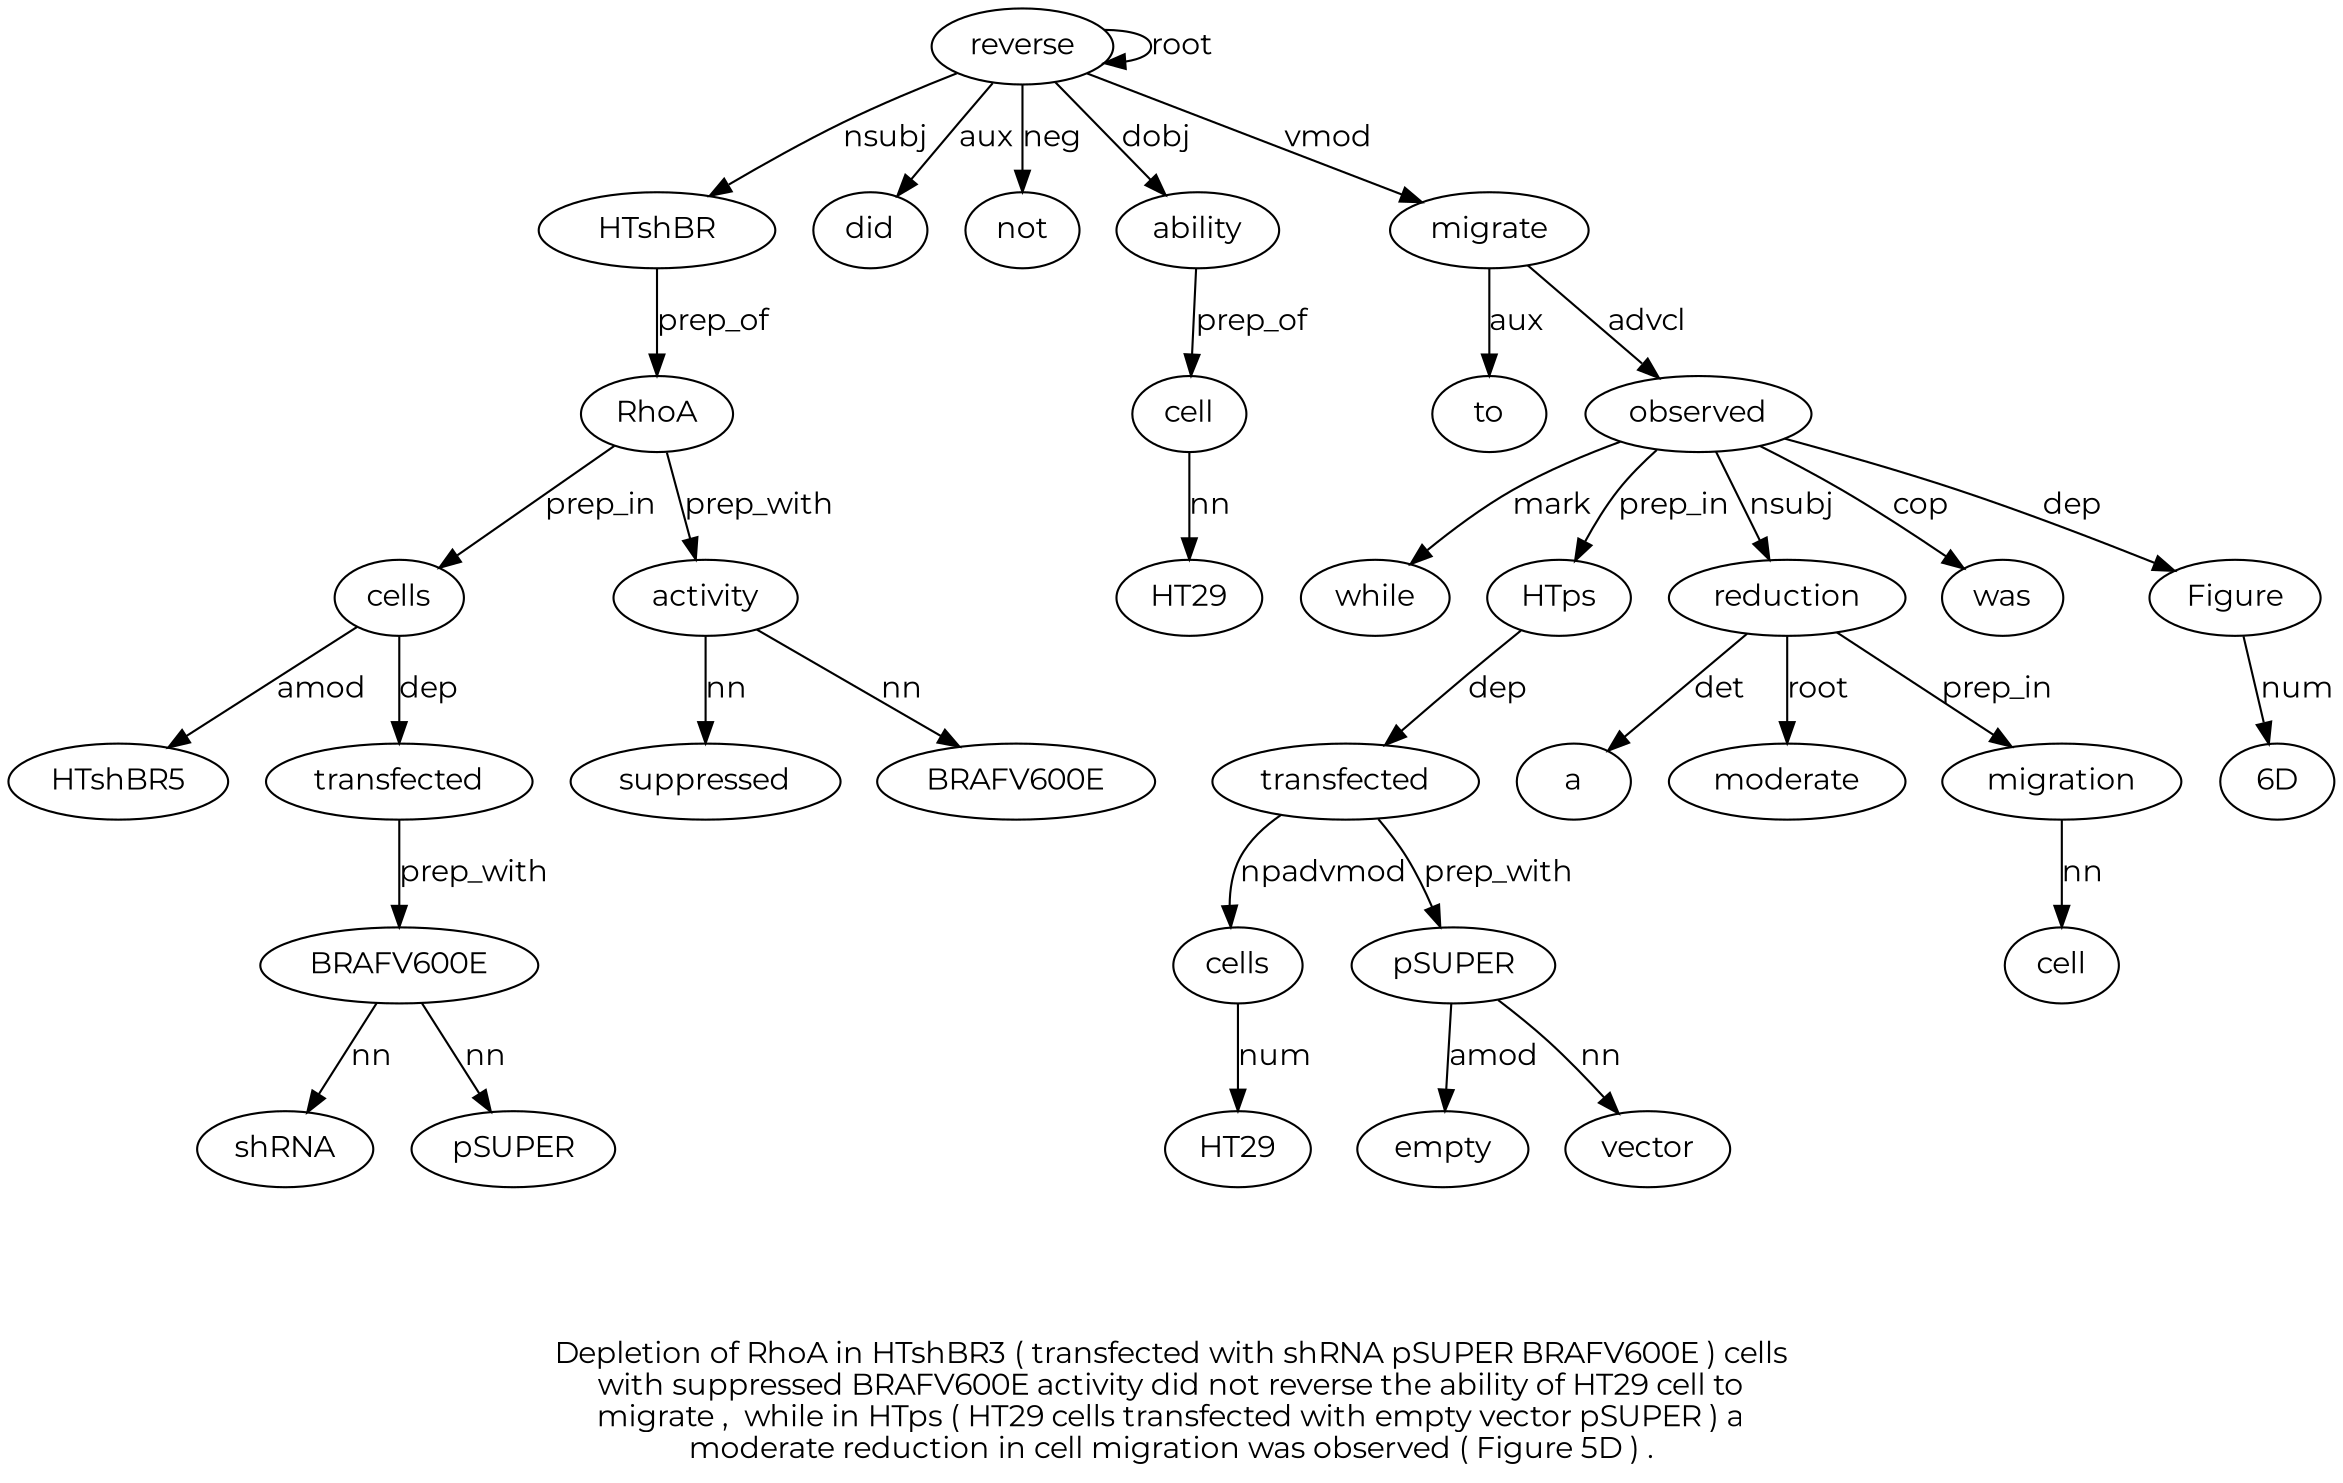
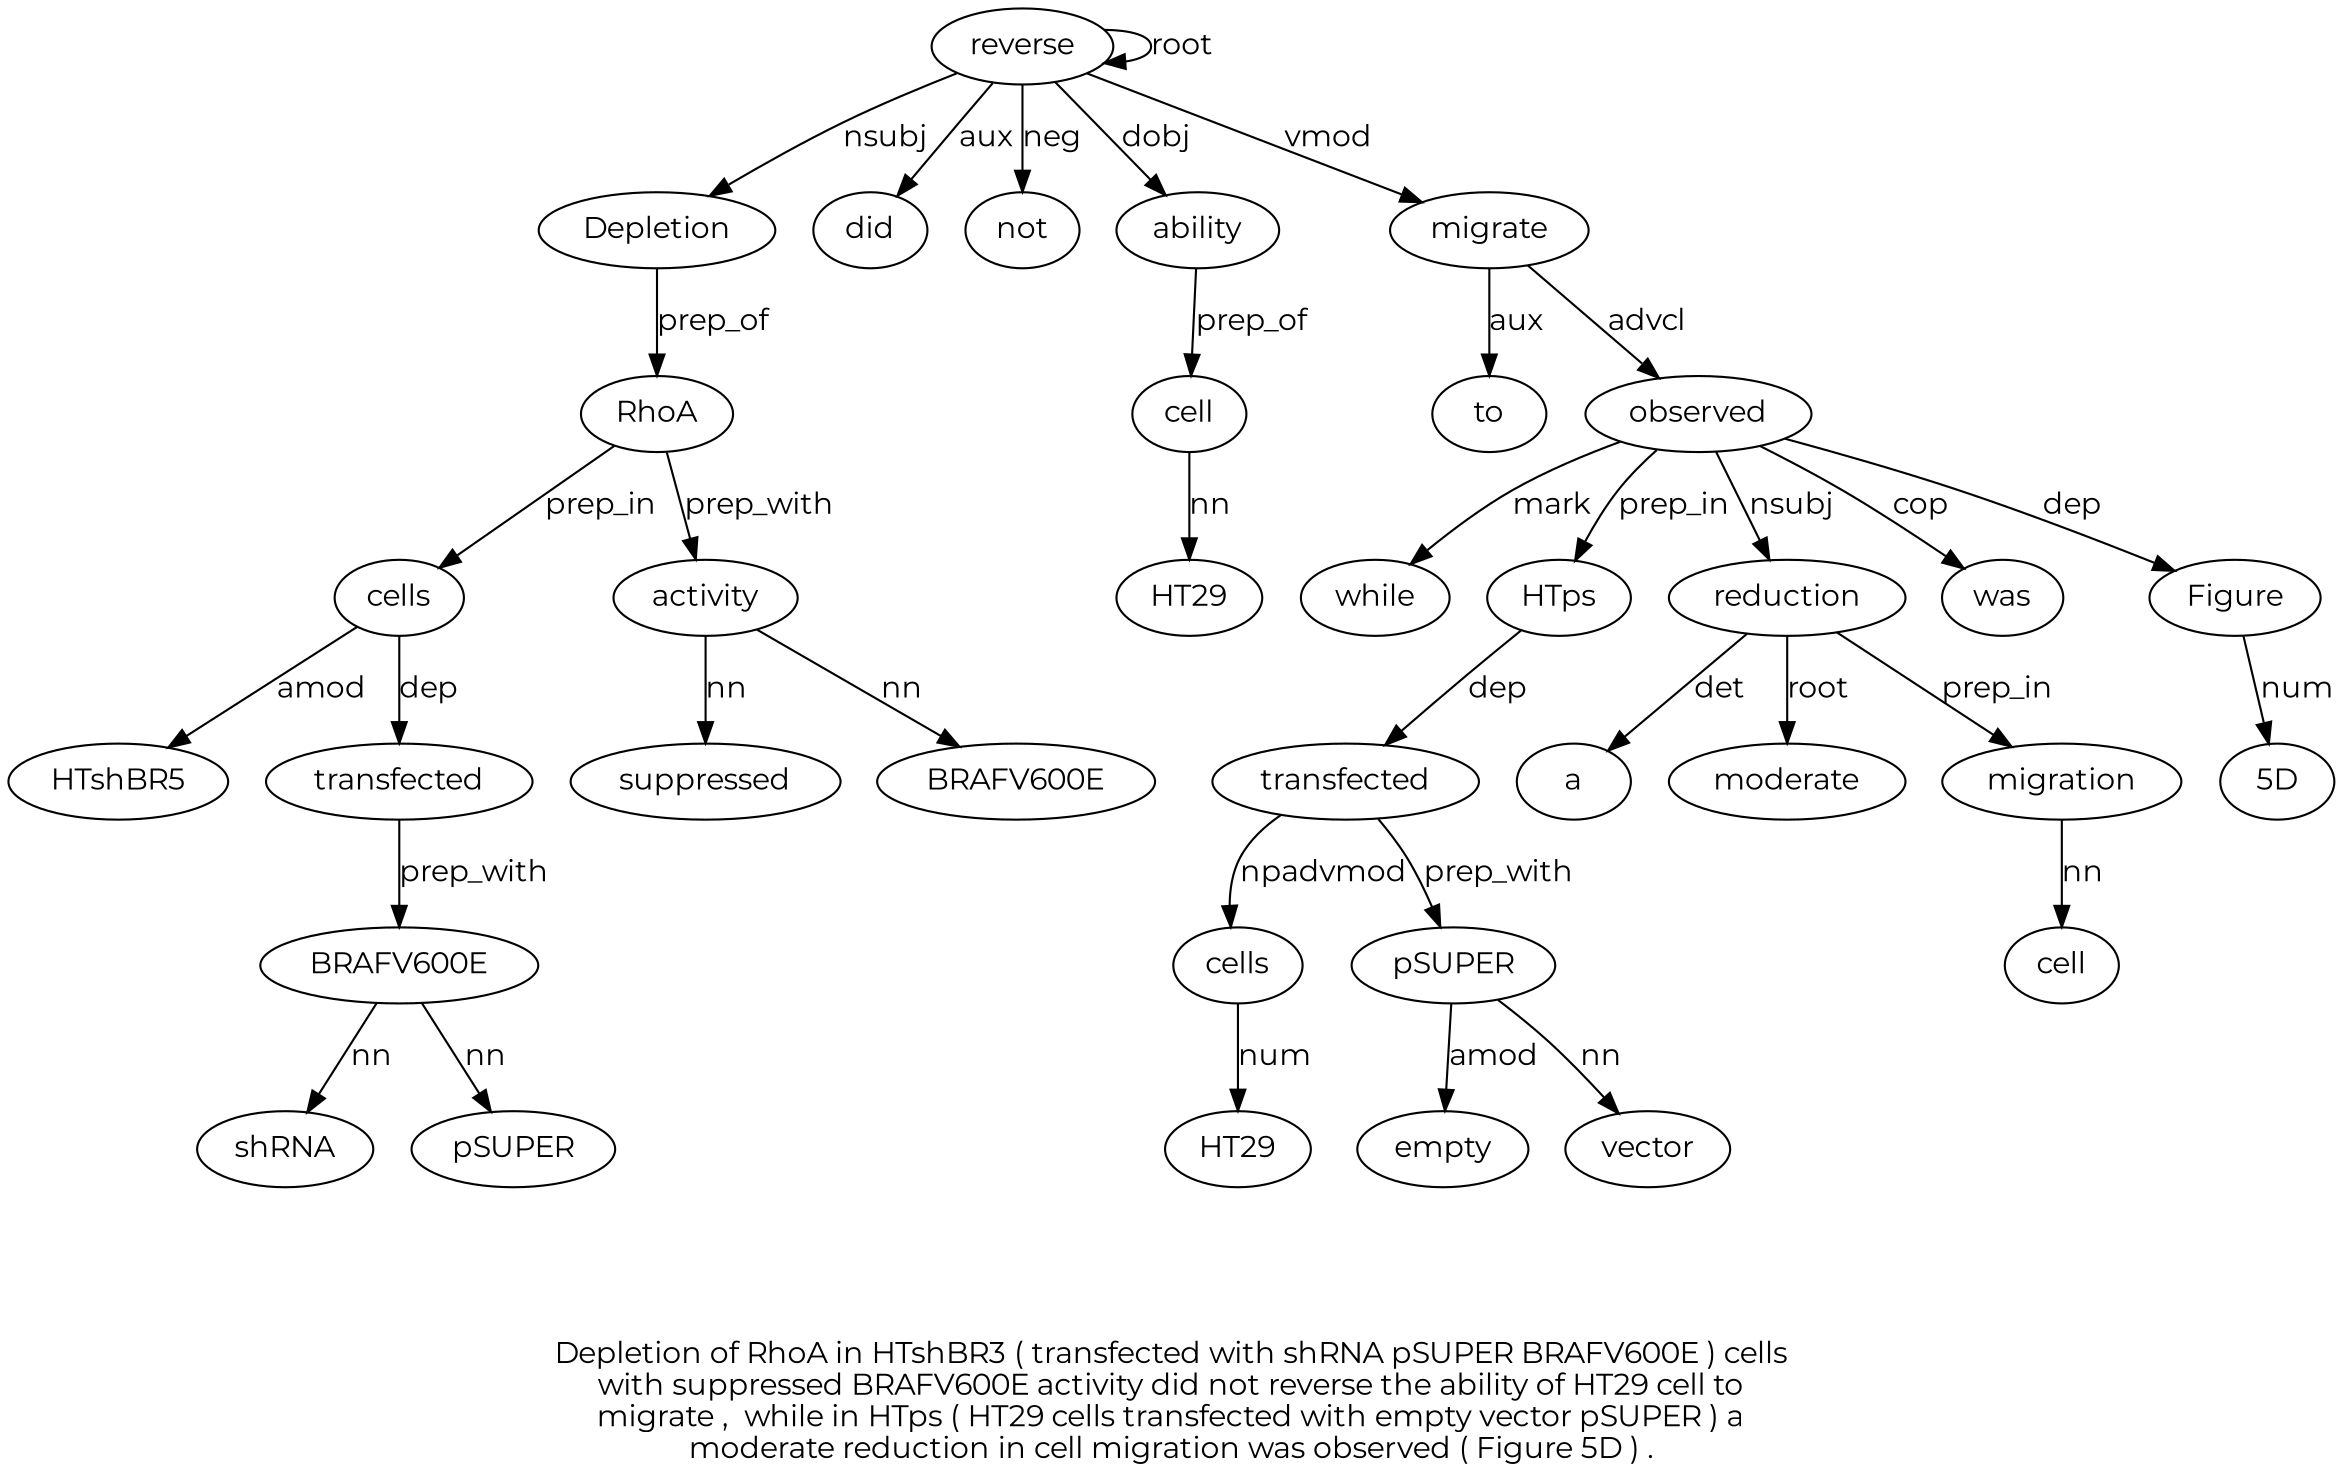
(657, 230) -> (657, 230)
(2277, 782) -> (2277, 782)
